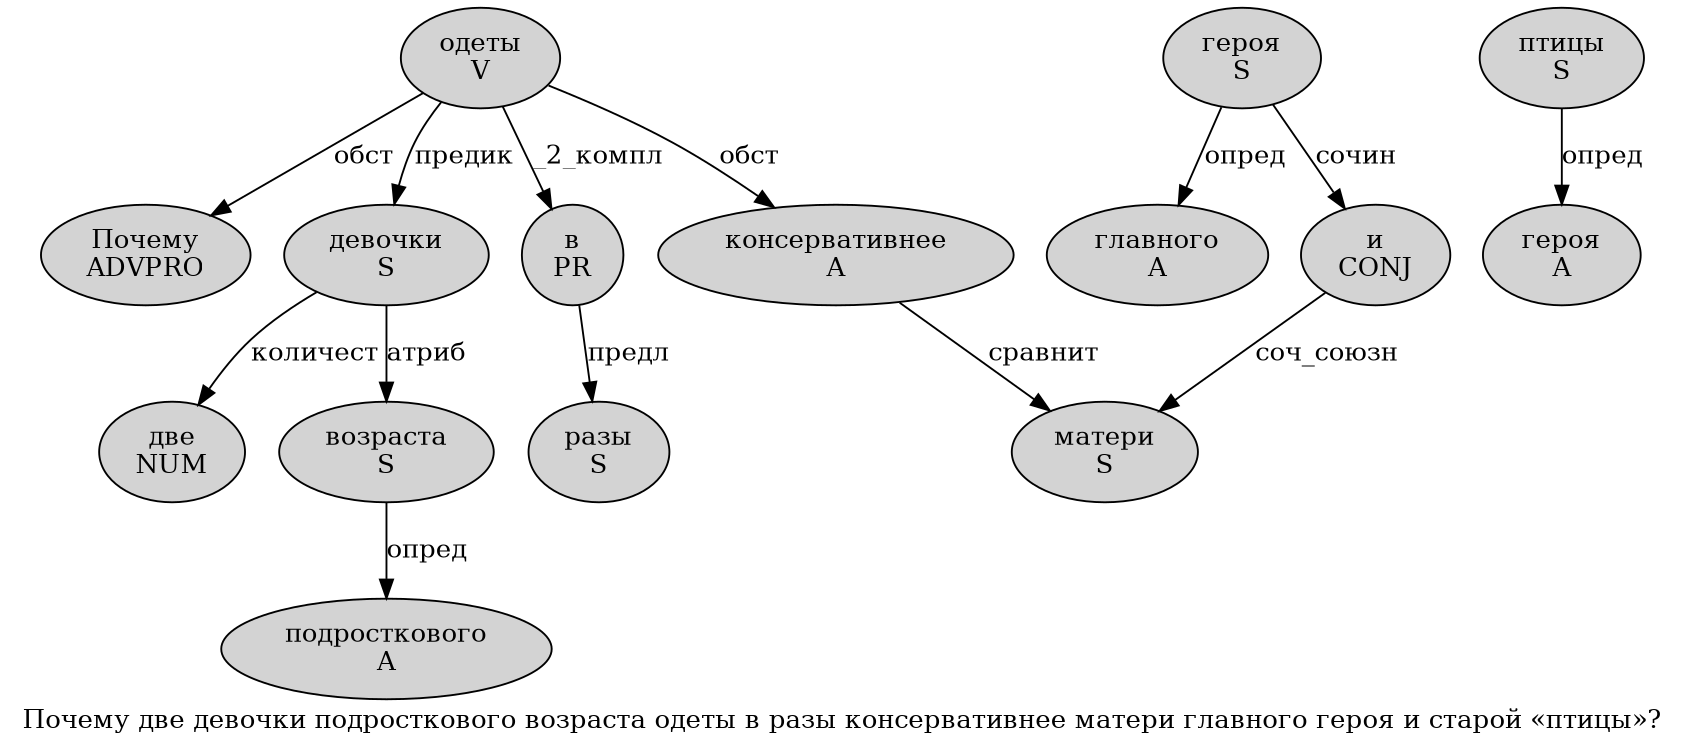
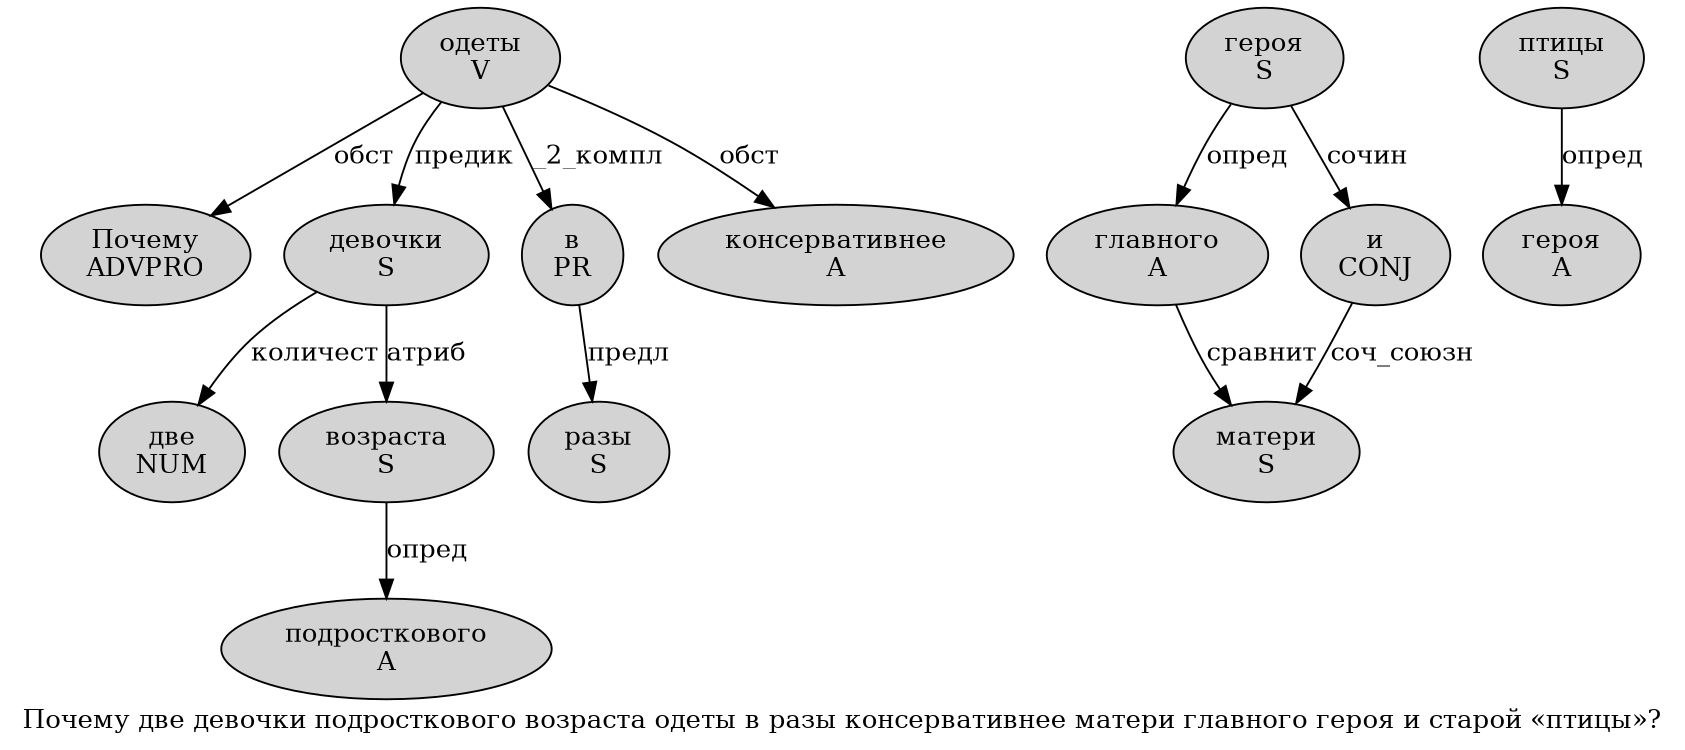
(967, 351) -> (1196, 348)
